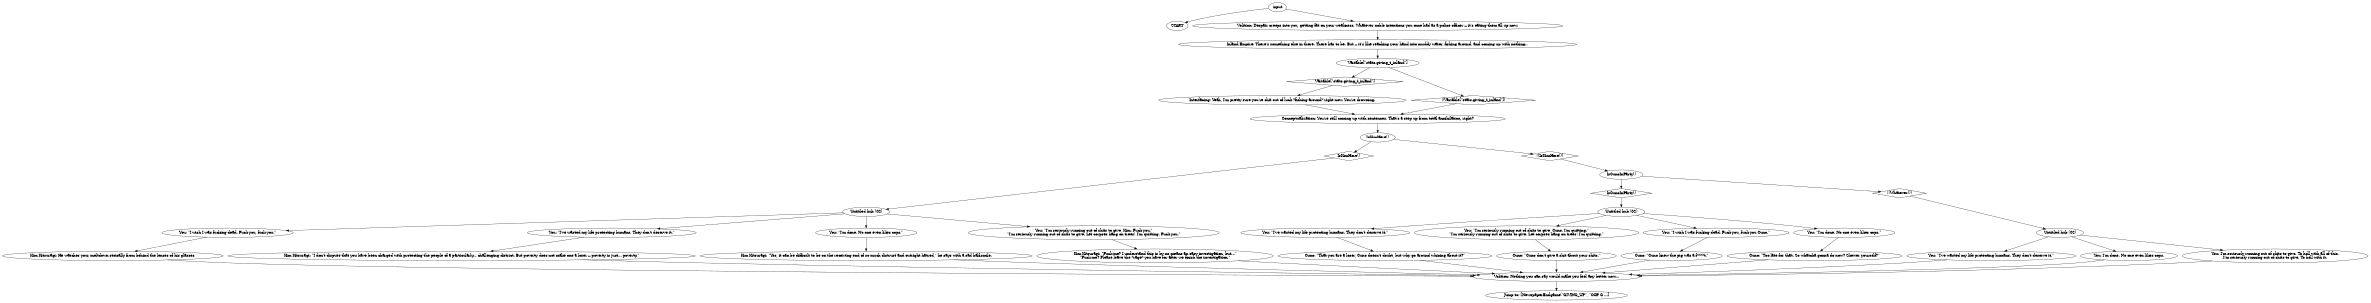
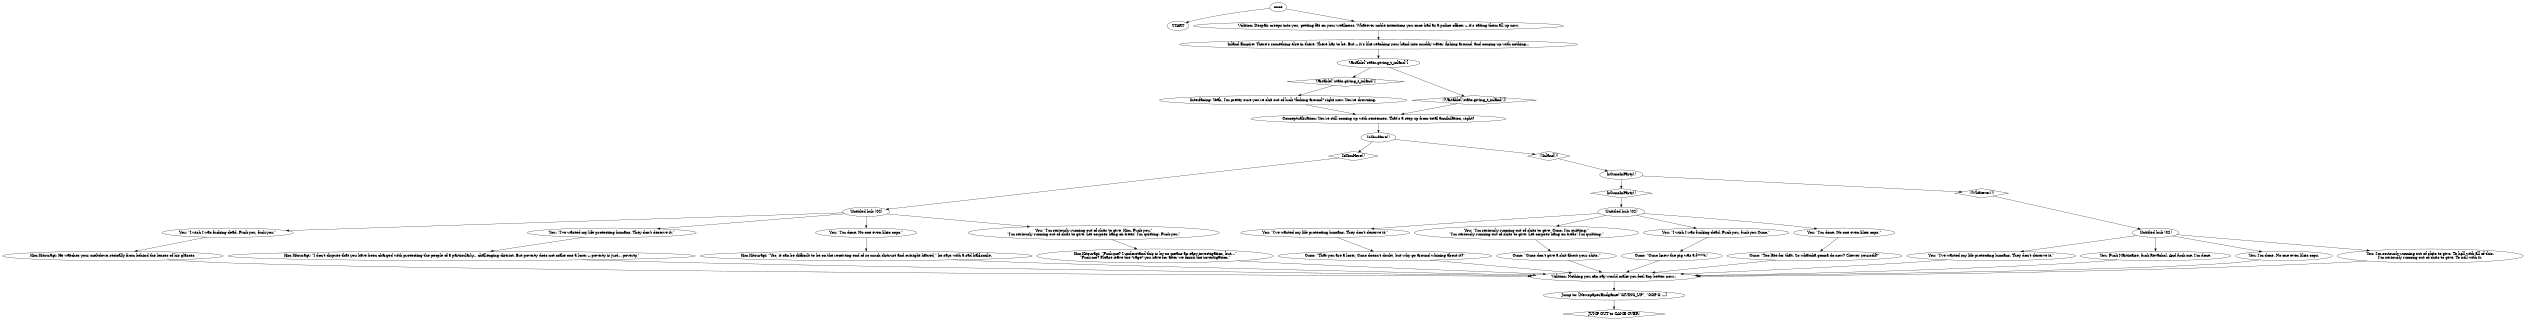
(1277, 7) -> (1278, 7)
(1550, 156) -> (1549, 156)
none -> (2156, 256)
none -> (1614, 314)
